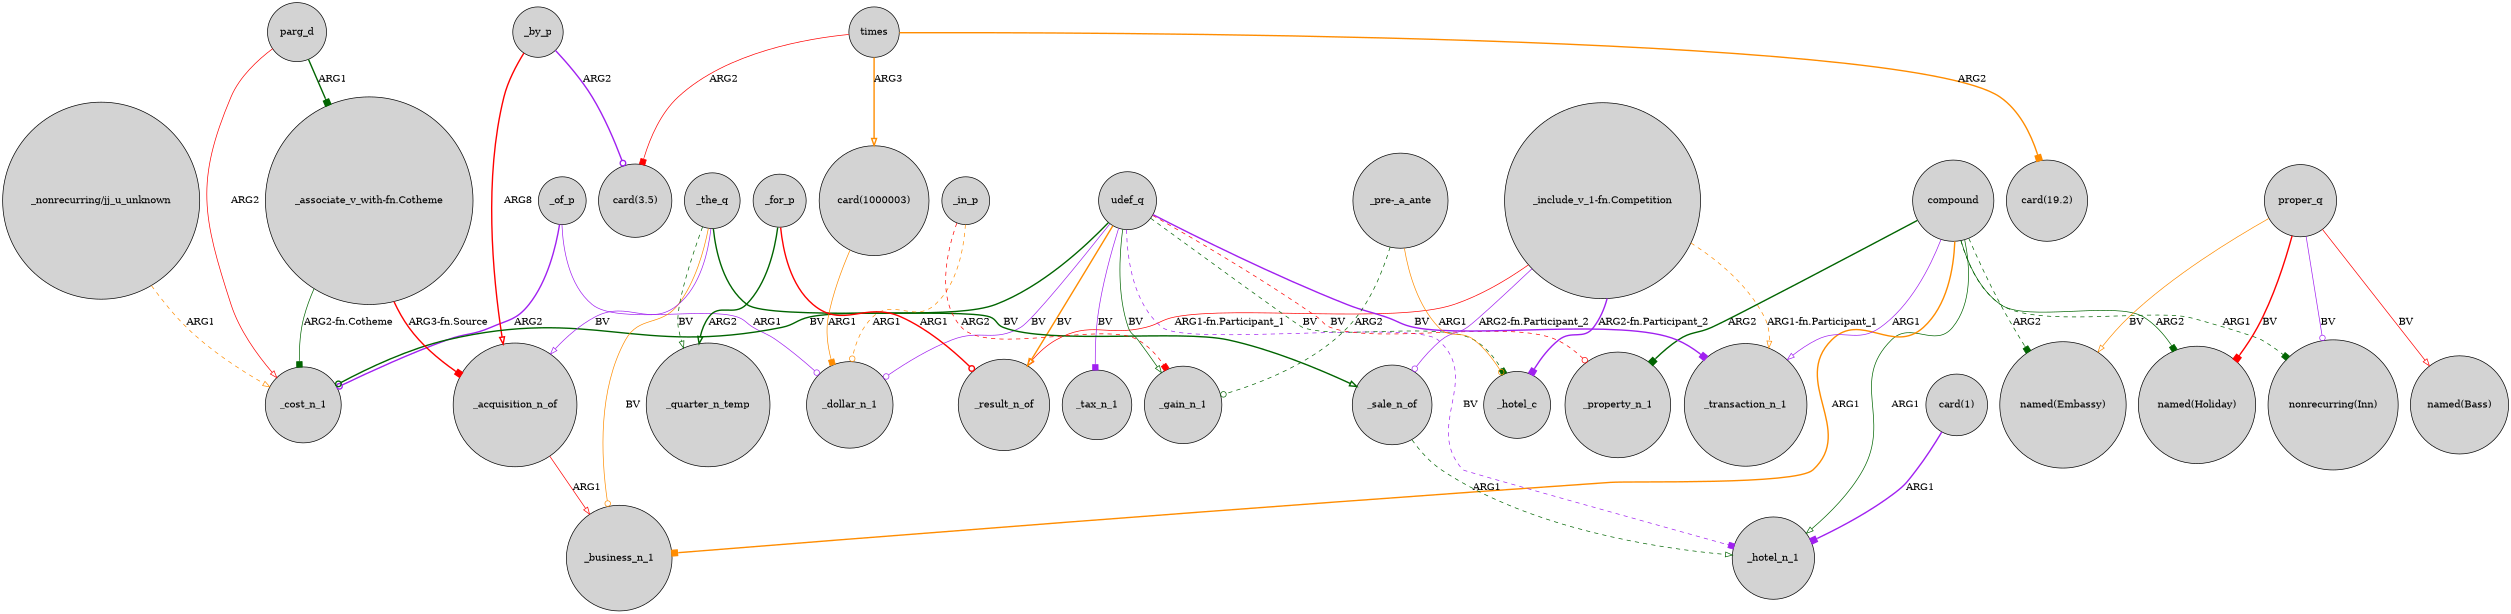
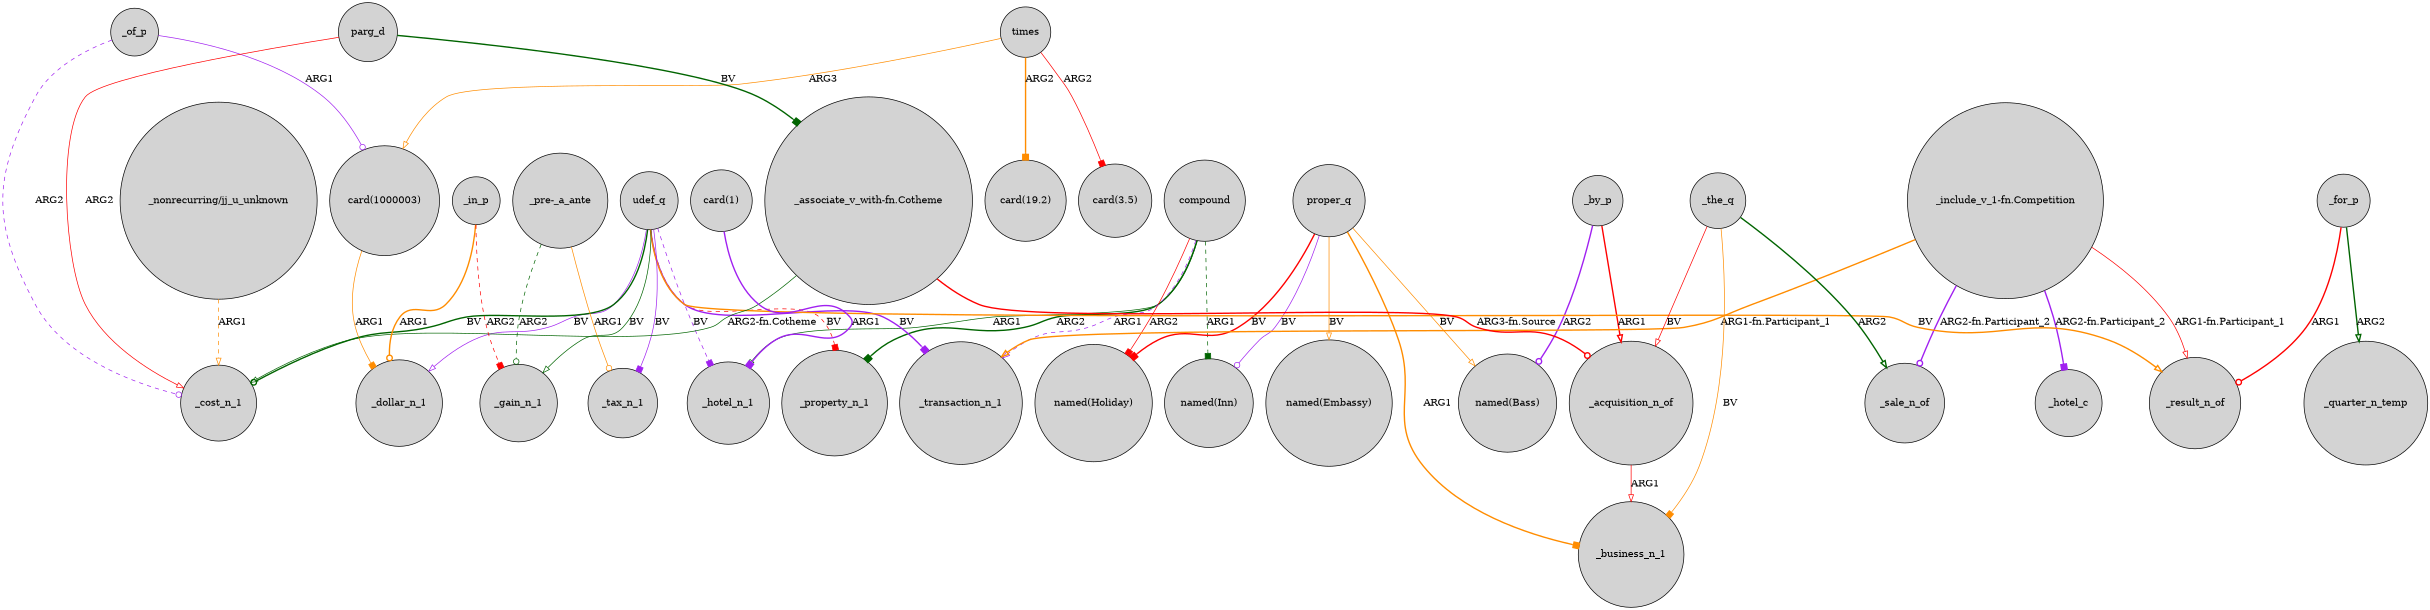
(333, 79) -> (728, 79)
(874, 98) -> (695, 85)
(595, 102) -> (1572, 295)
(518, 201) -> (1632, 322)
(684, 283) -> none
(1741, 284) -> (1468, 331)
(1995, 293) -> none
(2374, 295) -> (1412, 294)
(930, 308) -> (444, 305)
(2053, 312) -> (1166, 290)
(684, 314) -> (273, 67)
(599, 315) -> (1683, 283)
(1476, 320) -> (1937, 323)
(1322, 321) -> (725, 311)
(1011, 322) -> (1872, 322)
(1886, 323) -> (1101, 322)
(302, 324) -> (530, 335)
(1436, 324) -> (588, 307)
(1024, 325) -> (562, 322)
(491, 327) -> (8, 237)
(1305, 328) -> none
(420, 341) -> (1261, 313)
(622, 348) -> (1720, 375)
(2333, 405) -> (1209, 403)
(1411, 497) -> (1406, 431)
(1558, 523) -> none
